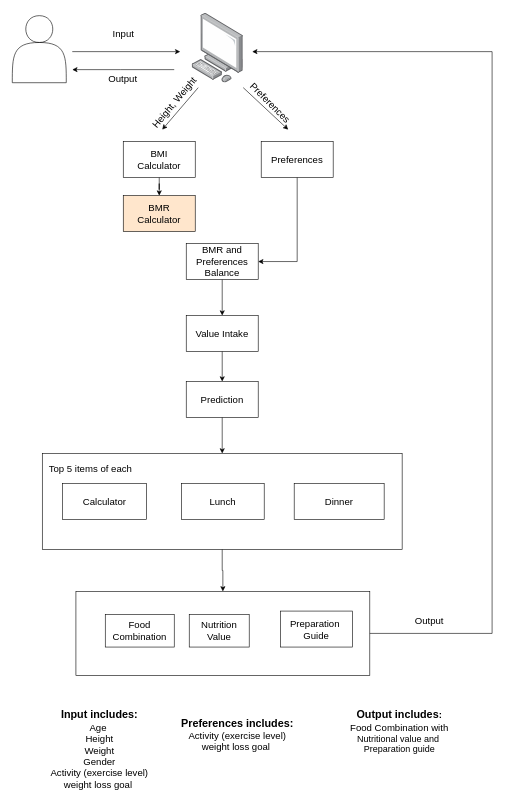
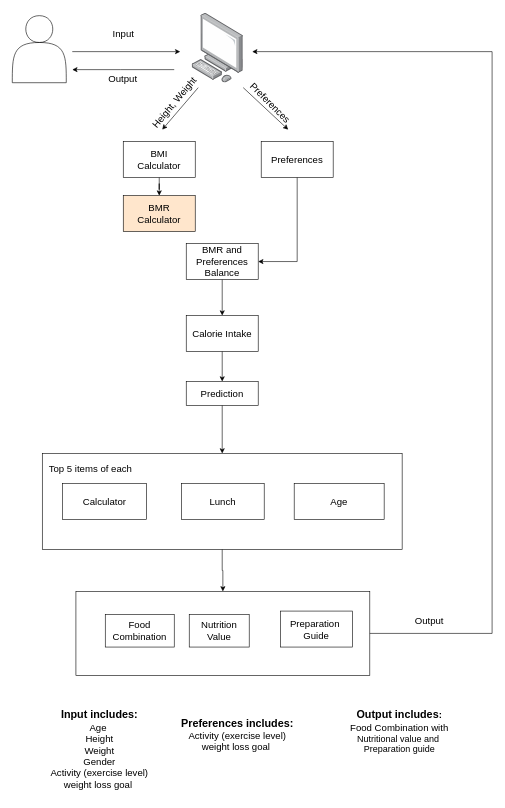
(222, 333) -> (222, 333)
(222, 399) -> (222, 393)
(339, 501) -> (339, 501)
